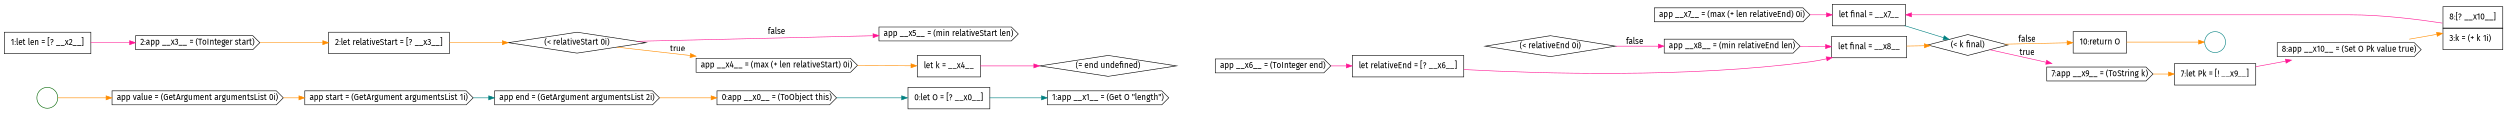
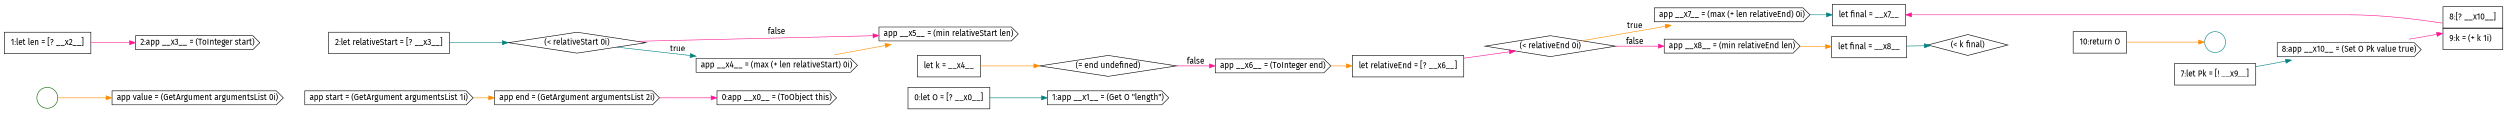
(1818, 15) -> (1818, 15)
(1924, 32) -> none
none -> (1624, 34)
(2423, 37) -> (2423, 37)
(2471, 39) -> (2471, 39)
(291, 43) -> none
(476, 43) -> (476, 43)
(2036, 43) -> none
(1813, 46) -> (1813, 46)
(1915, 46) -> (1915, 46)
(654, 51) -> (654, 51)
(2271, 64) -> (2271, 64)
(884, 66) -> (860, 50)
(1007, 66) -> (1007, 66)
none -> (1193, 66)
(1339, 66) -> (1339, 66)
(1646, 73) -> (1487, 55)
(2100, 74) -> none
(291, 98) -> none
(481, 98) -> (481, 98)
(685, 98) -> (685, 98)
(869, 98) -> none
